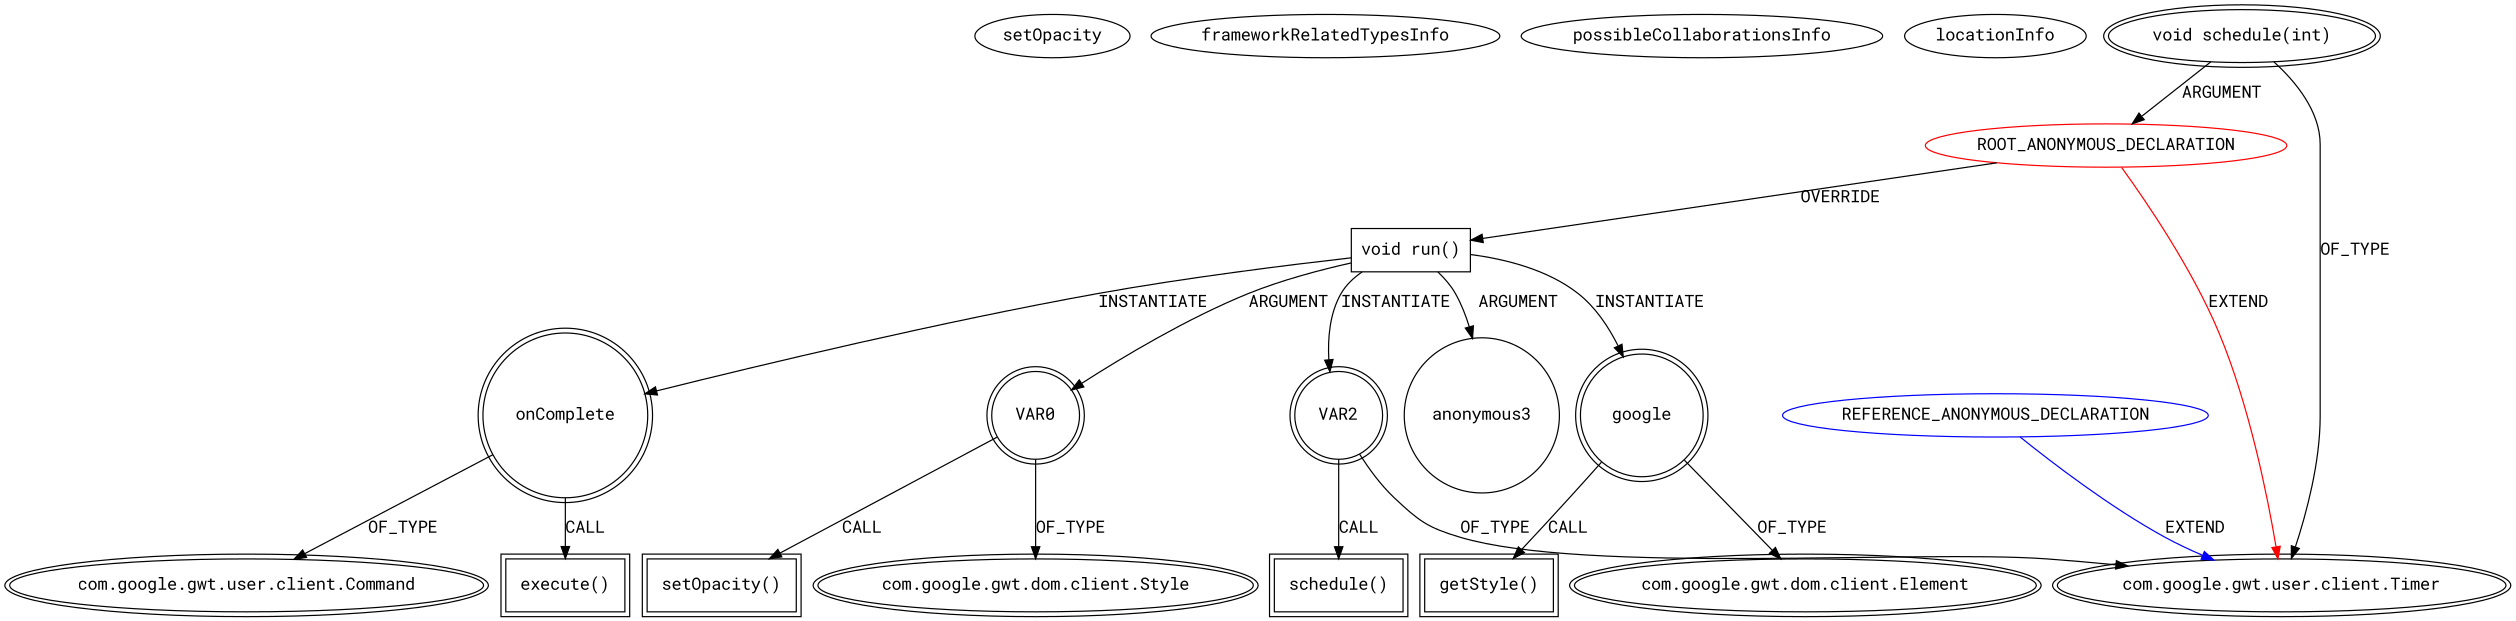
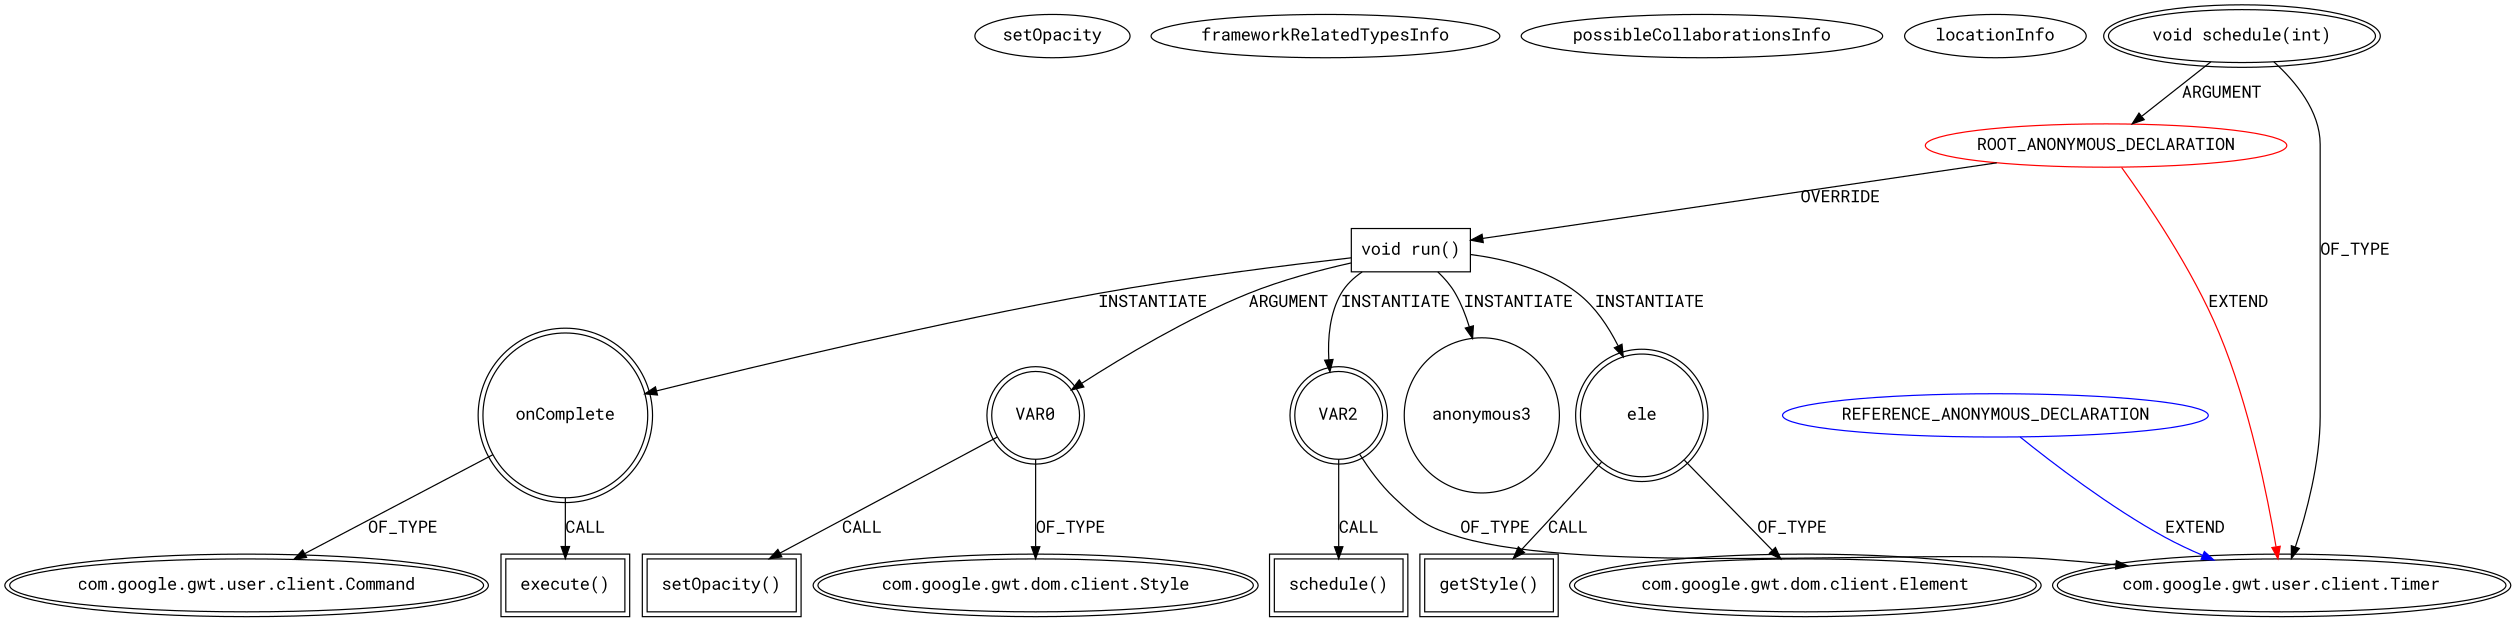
(1519, 302) -> (1519, 302)
(1642, 415) -> (1642, 415)
